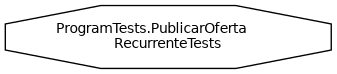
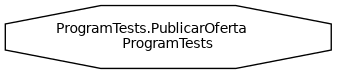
(168, 37) -> (168, 37)
